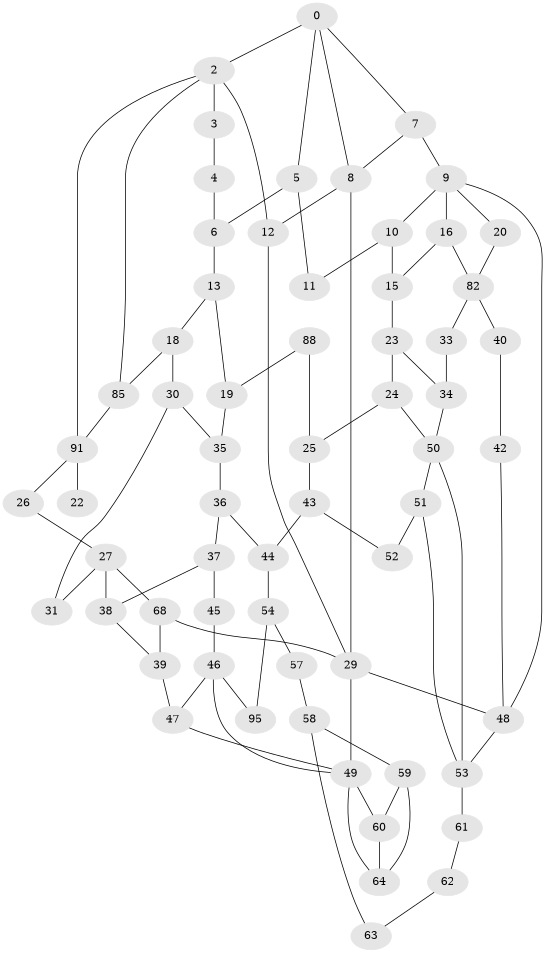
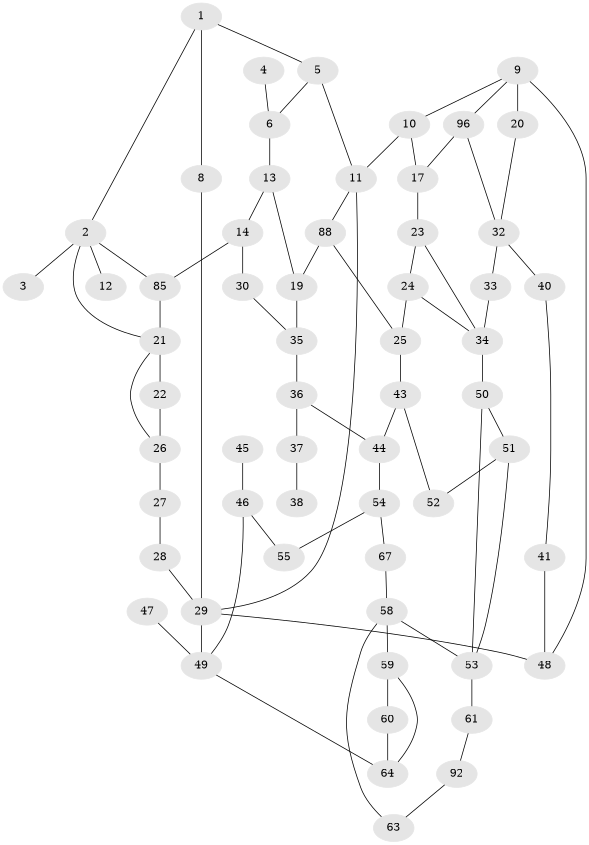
(317, 17) -> (201, 17)
(416, 125) -> none
(214, 152) -> none
(309, 206) -> none
none -> (341, 206)
(446, 233) -> (464, 125)
(392, 287) -> (418, 179)
(473, 287) -> (499, 233)
(173, 341) -> (243, 233)
none -> (160, 422)
(413, 422) -> (445, 314)
(77, 449) -> (160, 341)
(500, 449) -> (545, 558)
(268, 457) -> (349, 435)
(106, 585) -> none
(214, 585) -> none
(52, 612) -> none
(160, 612) -> (160, 558)
(160, 666) -> none
(297, 666) -> (385, 558)
(193, 693) -> none
(255, 720) -> (284, 558)
(483, 747) -> (421, 633)
(365, 801) -> none
(448, 882) -> (457, 774)
